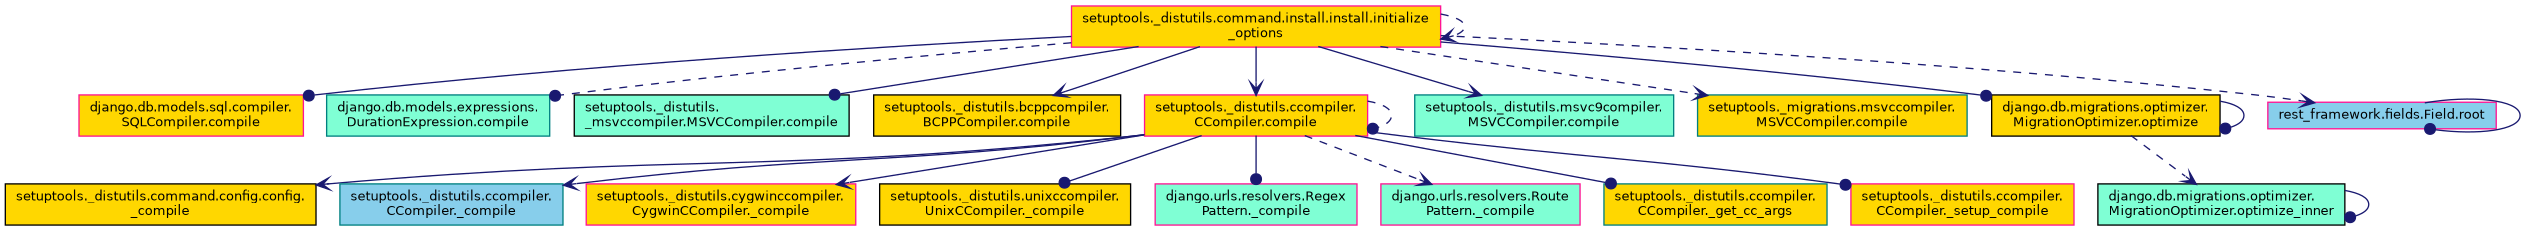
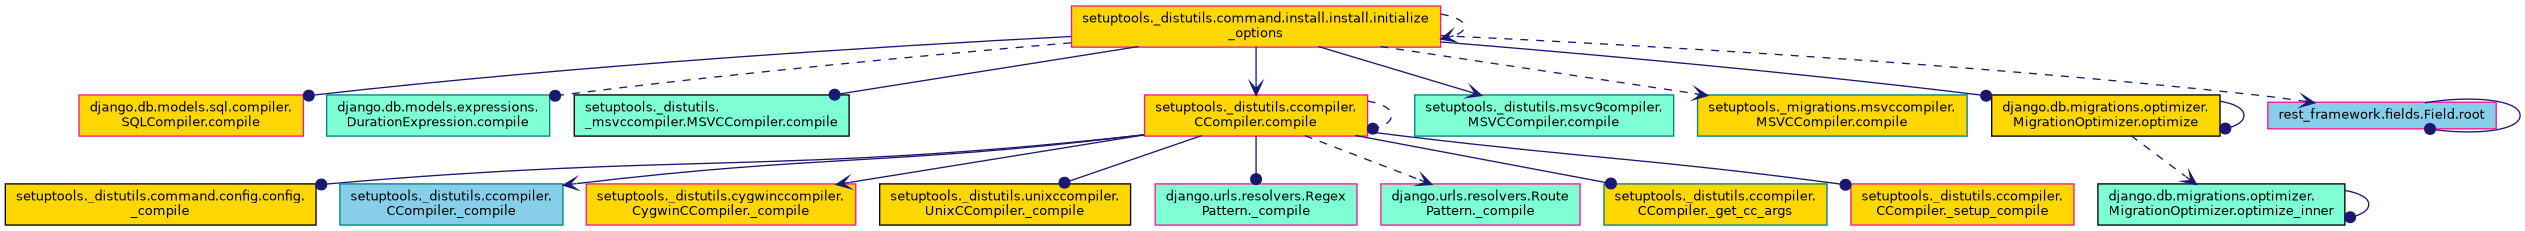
(997, 116) -> none
(674, 164) -> (674, 164)
